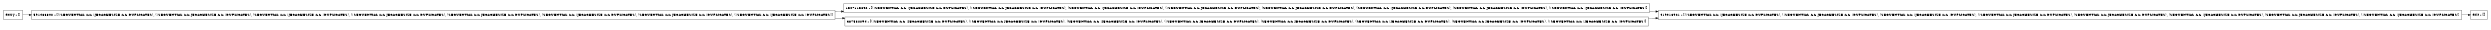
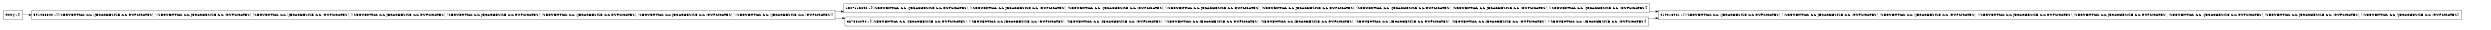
(2479, 15) -> none
